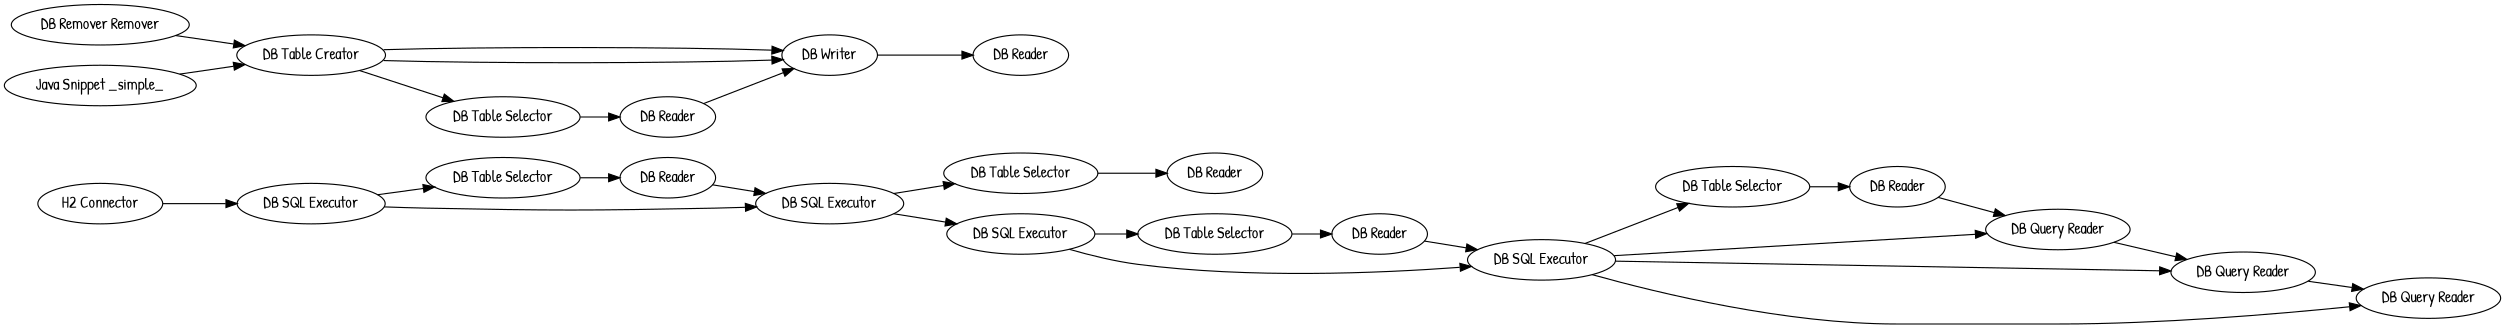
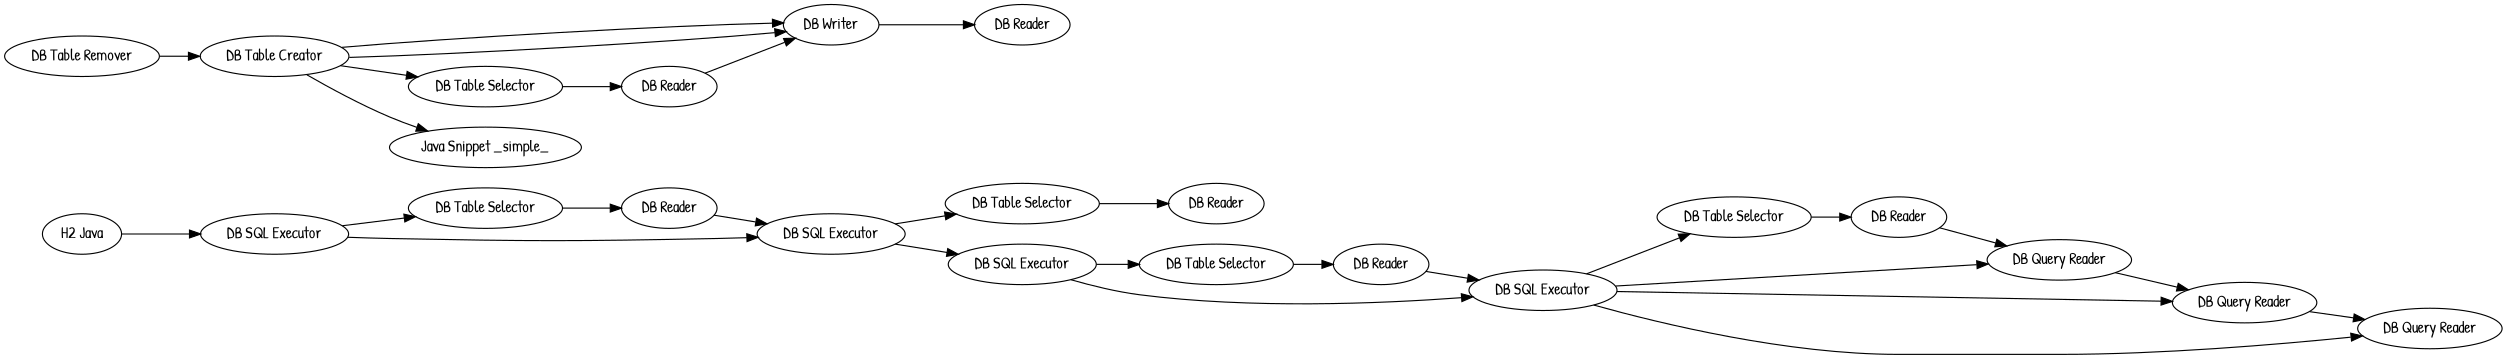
(100, 25) -> (82, 56)
(207, 70) -> (361, 104)
(100, 204) -> (82, 234)
